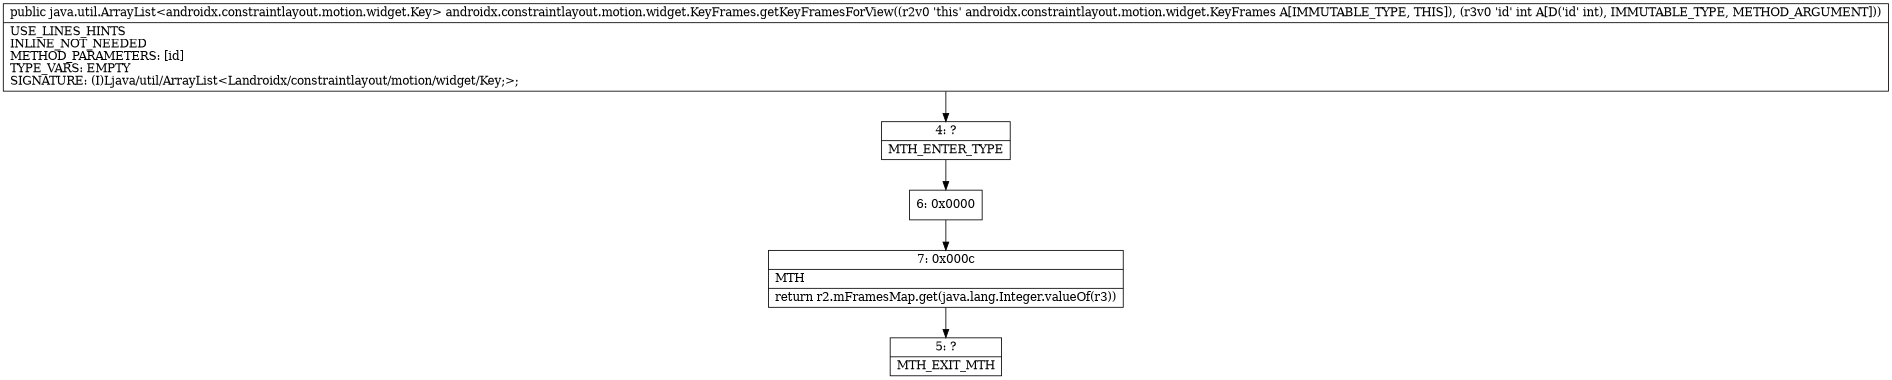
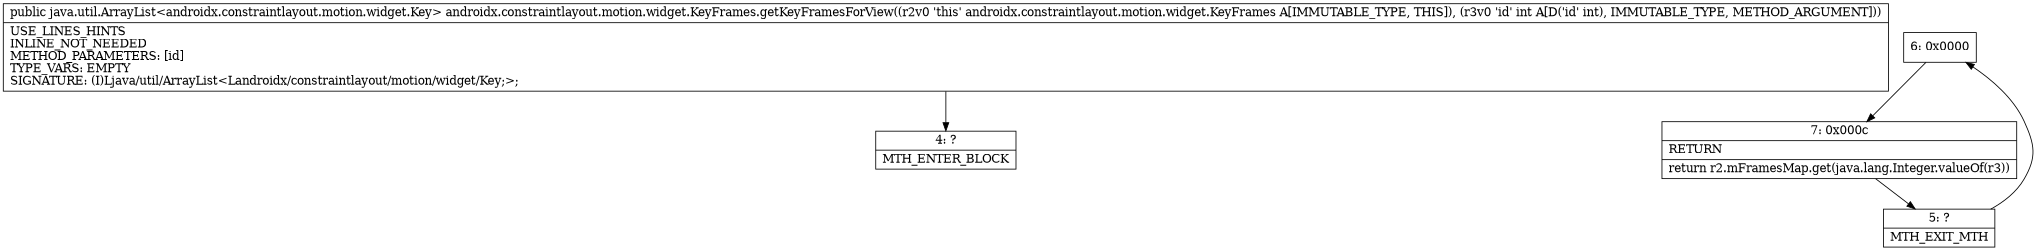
(946, 150) -> (946, 159)
(946, 171) -> (2030, 136)
(790, 278) -> (1695, 150)
